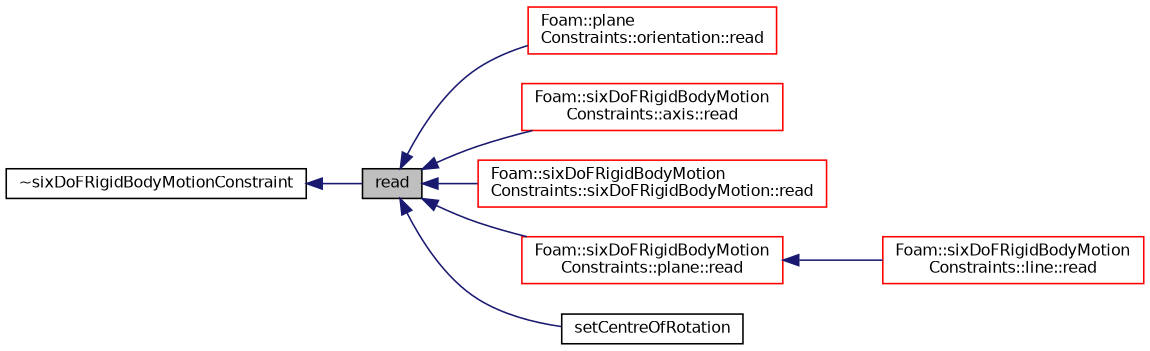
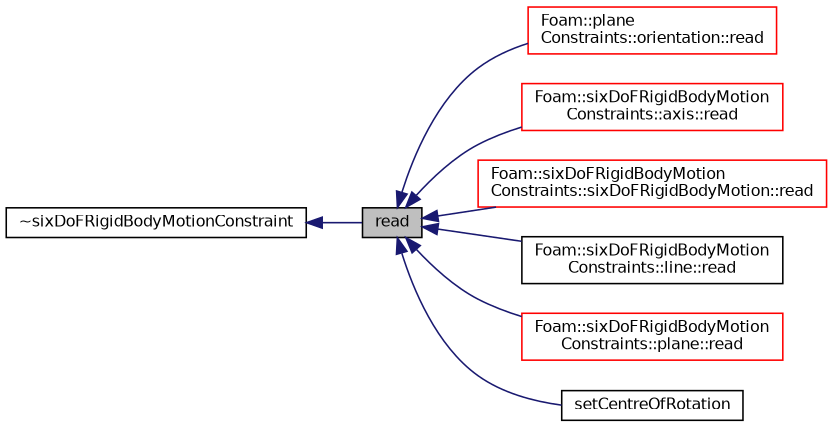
(841, 260) -> (480, 235)
(1013, 260) -> (652, 260)
